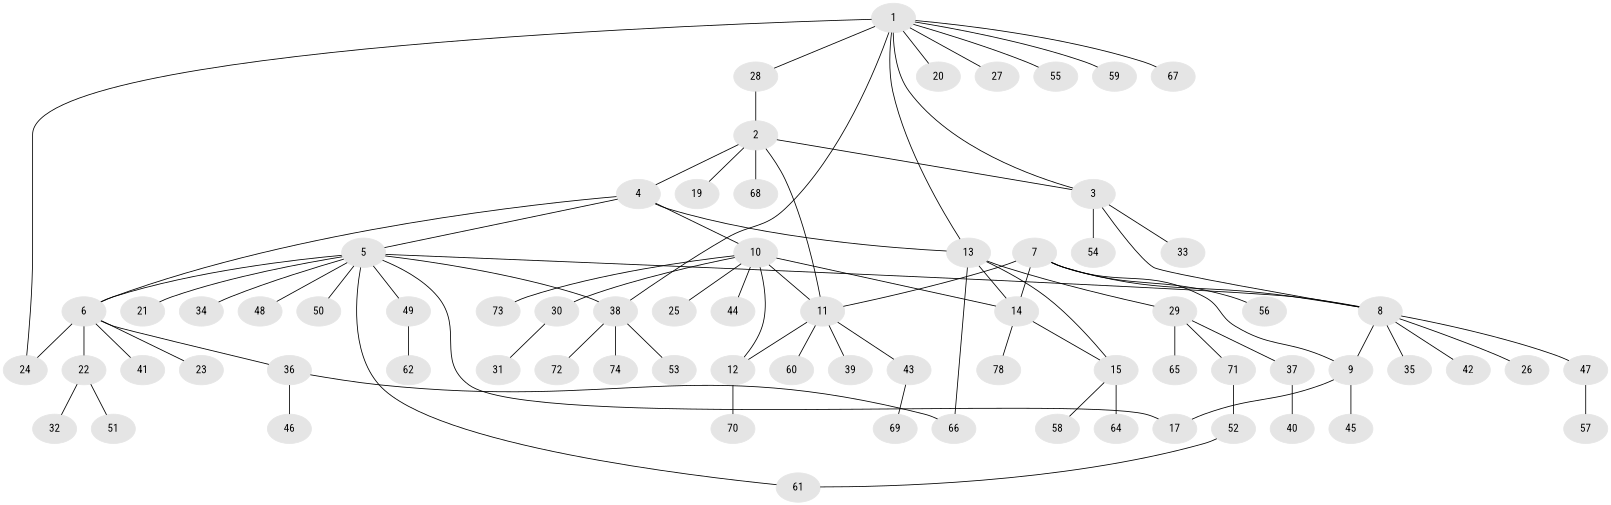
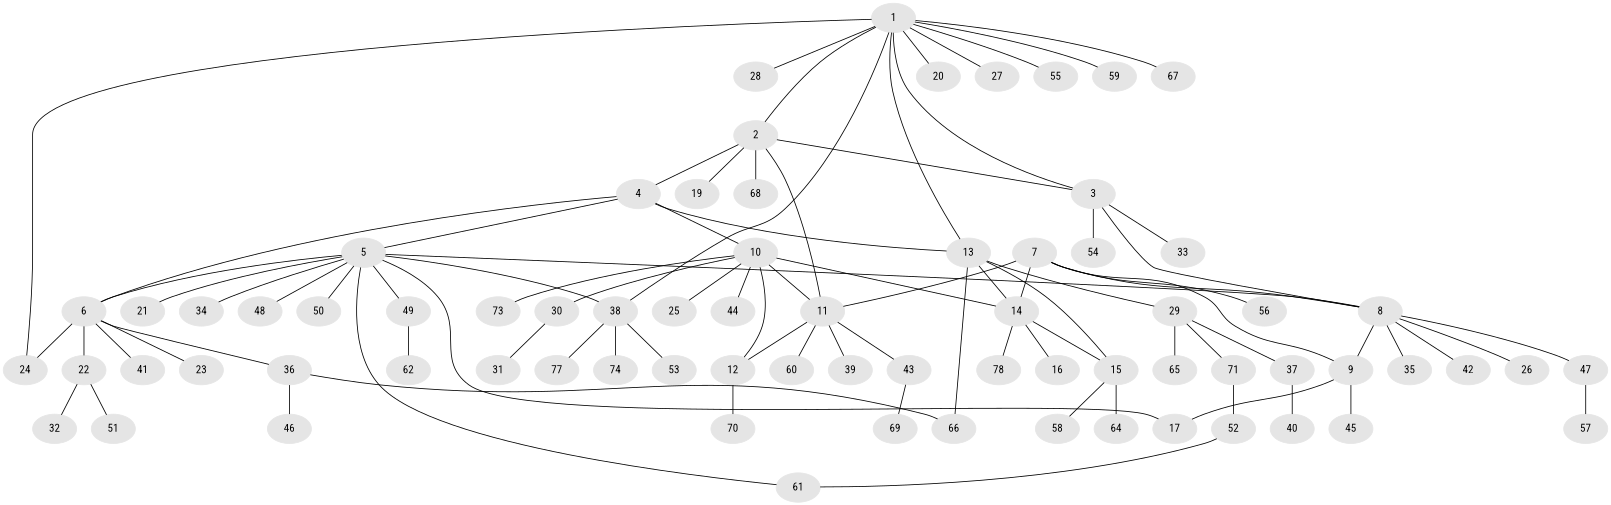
(756, 106) -> (814, 67)
(557, 370) -> (557, 370)
none -> (1057, 370)
